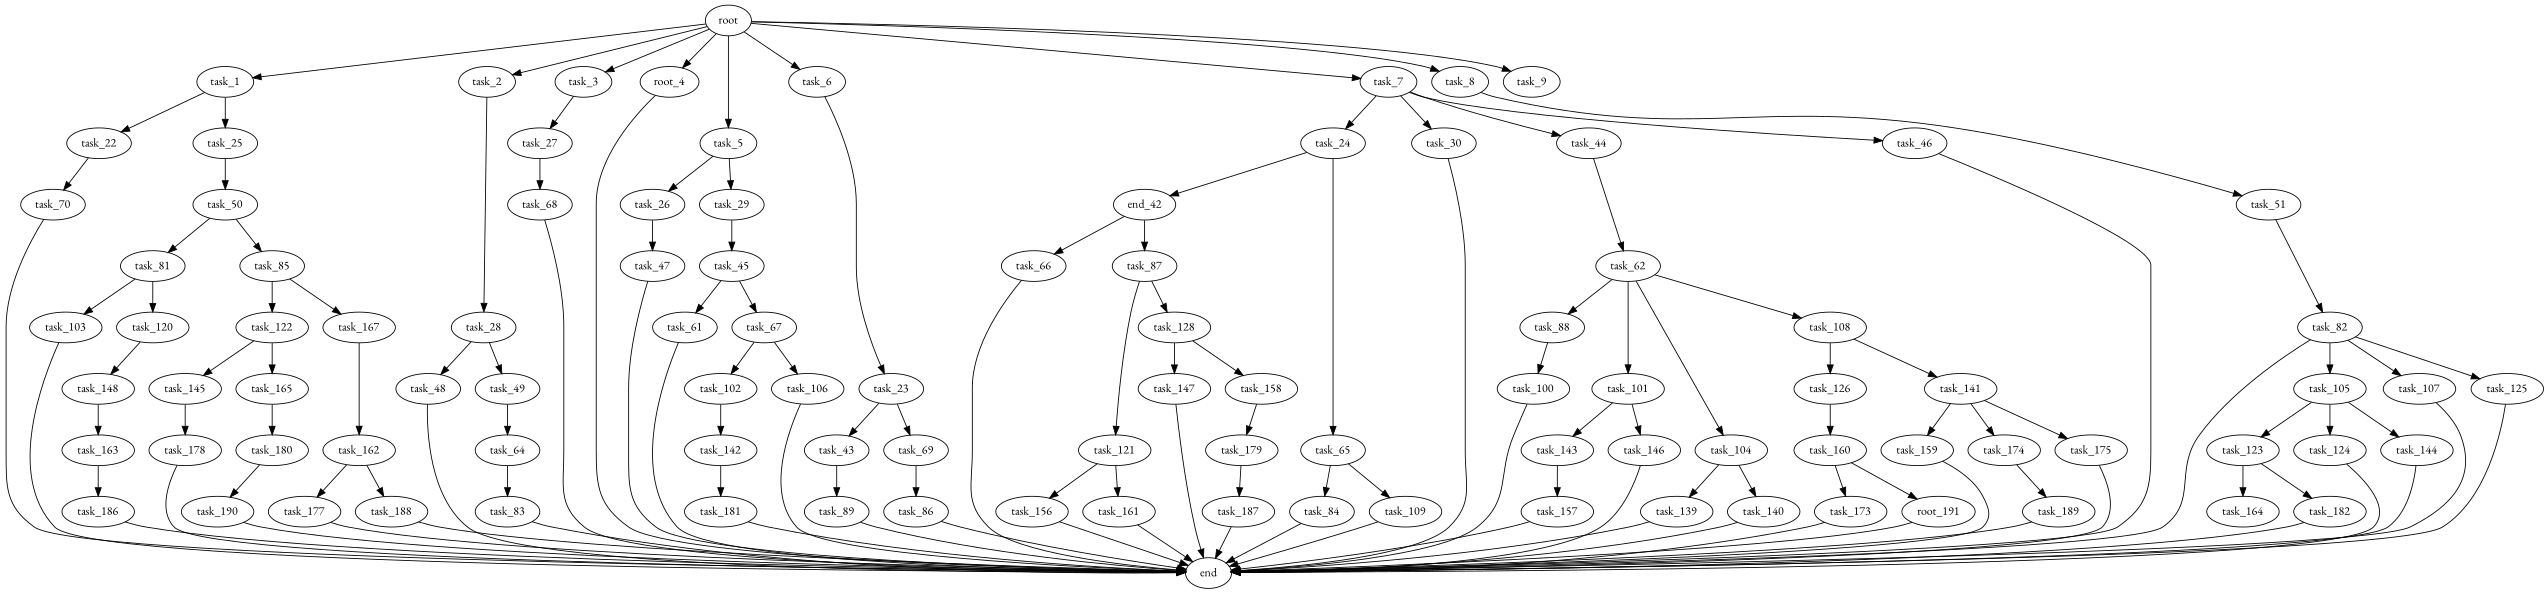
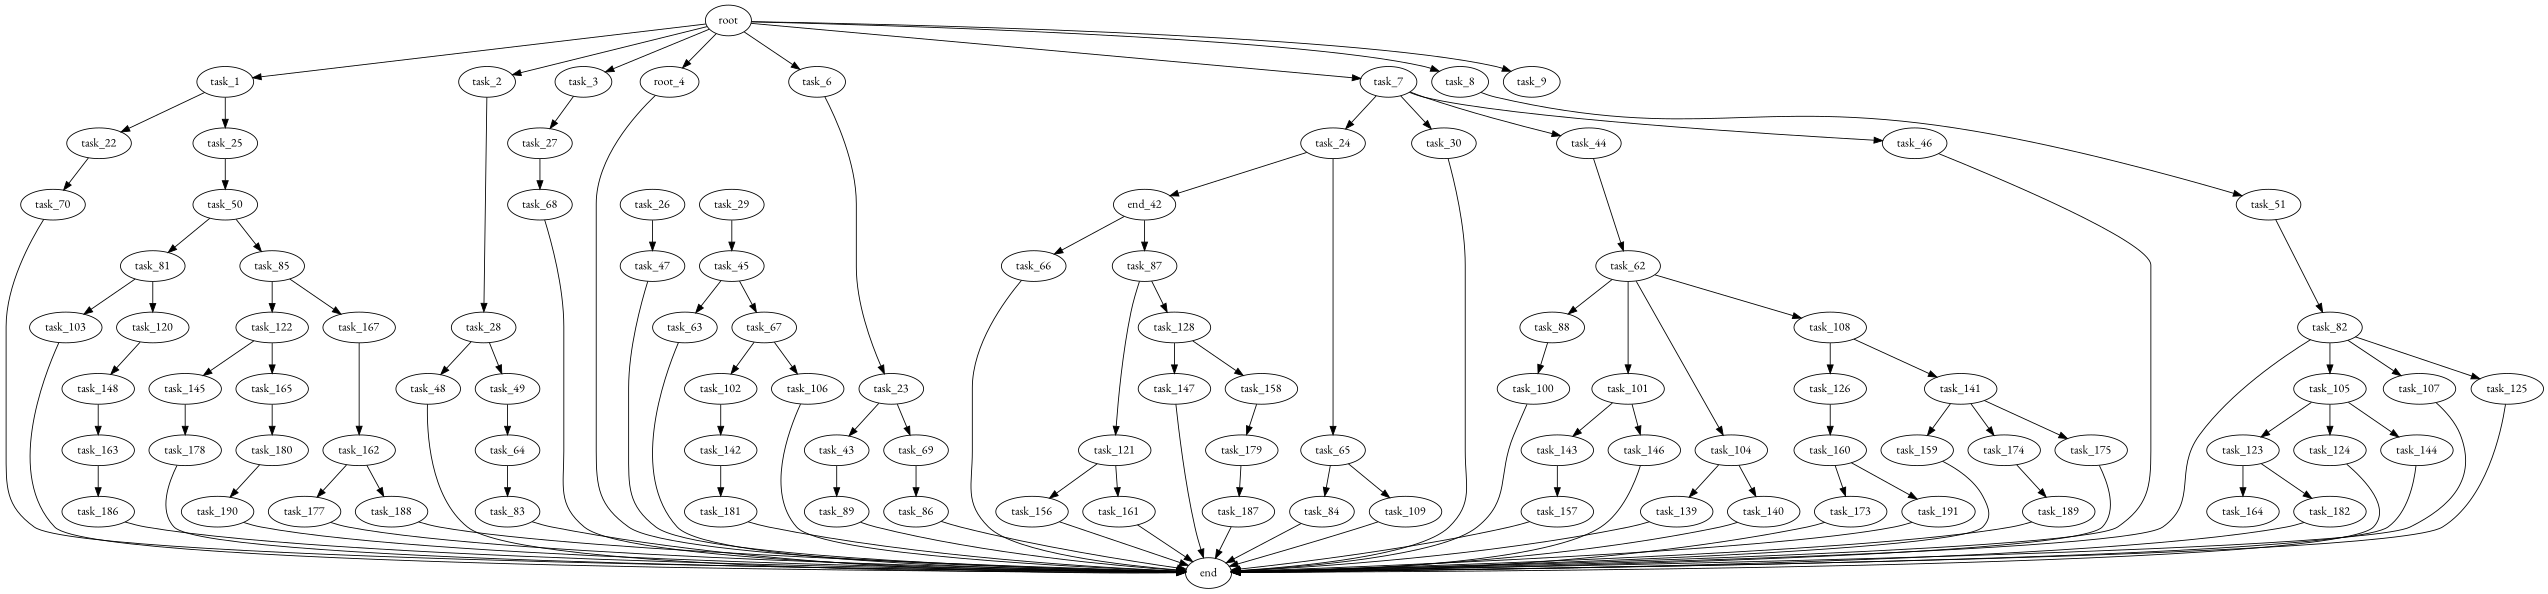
(728, 143) -> none
(685, 327) -> (685, 327)
(1939, 512) -> (1939, 512)
